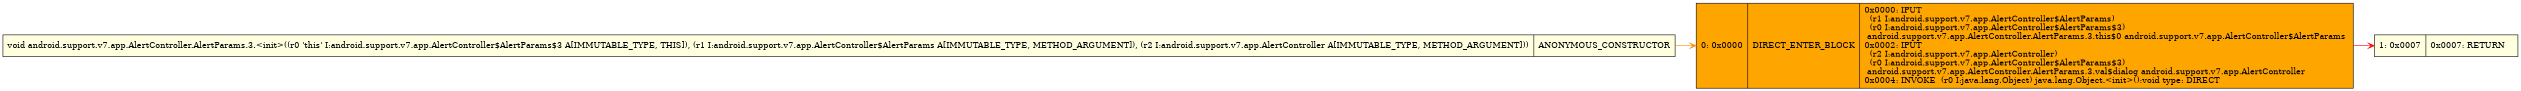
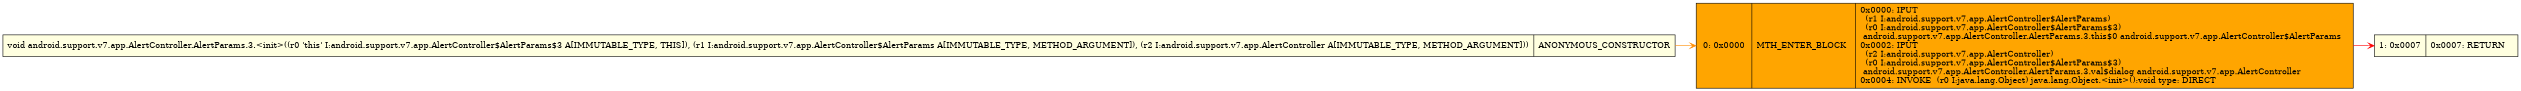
(1804, 45) -> (1802, 45)
